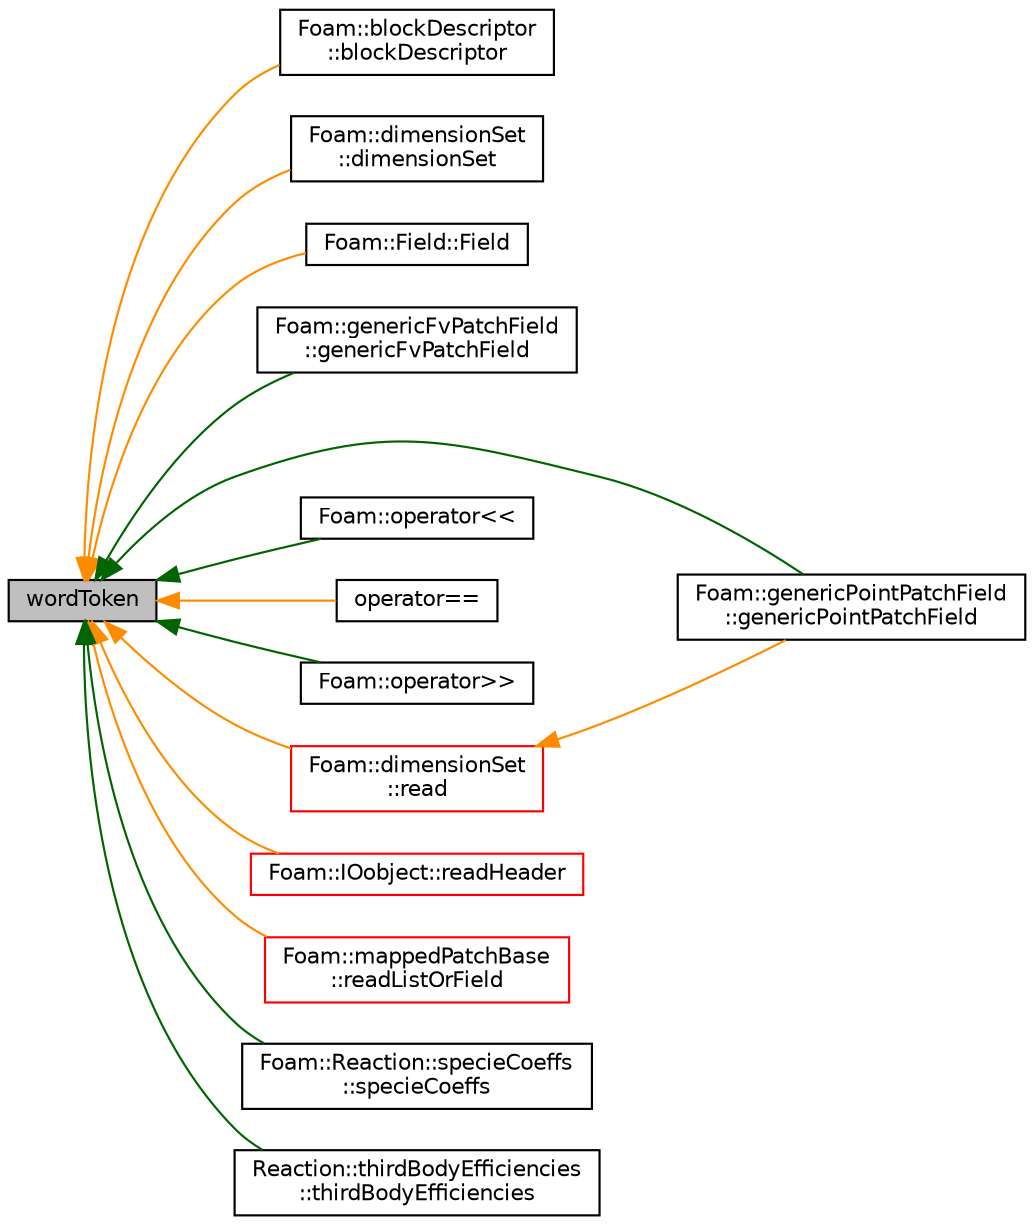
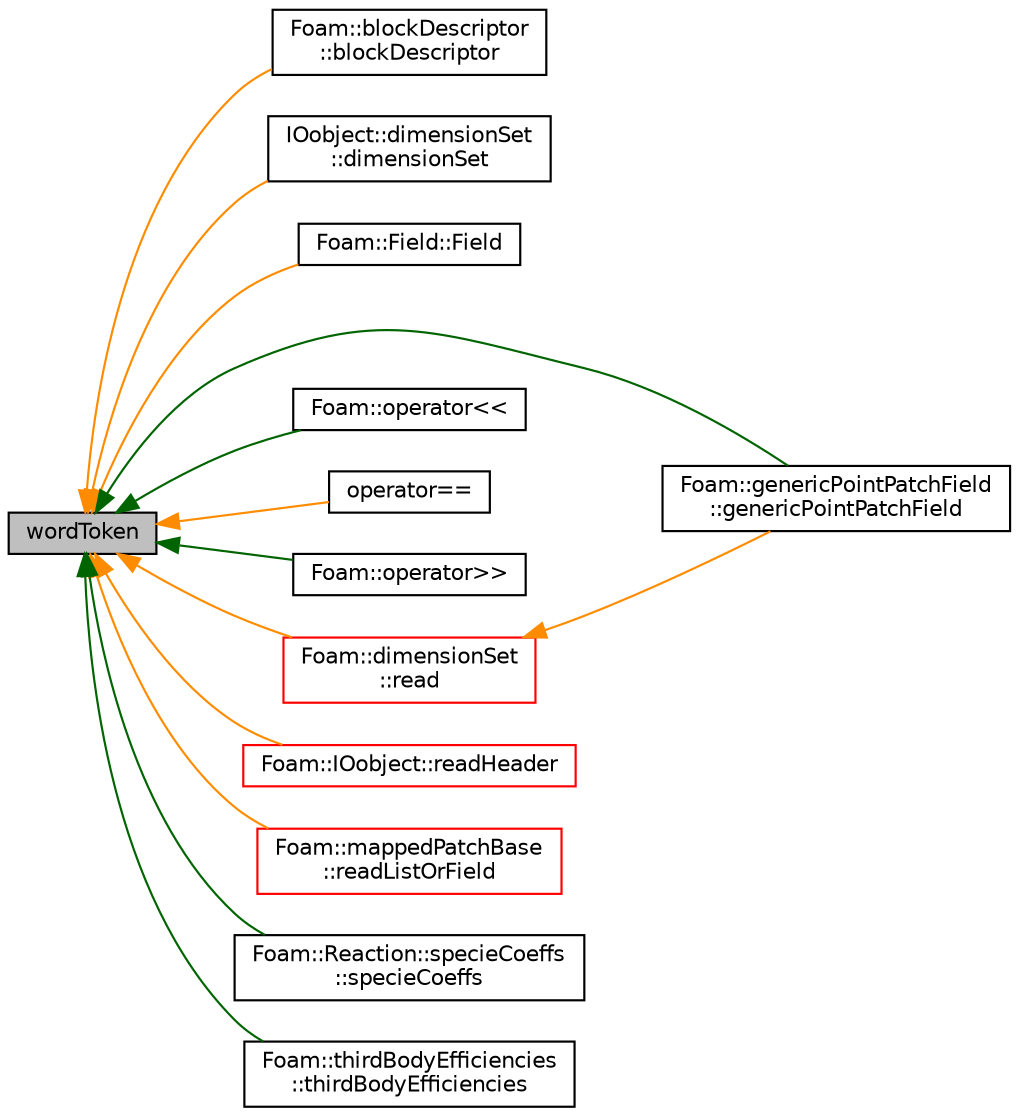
(417, 149) -> (409, 149)
(417, 340) -> none
(417, 1183) -> (409, 1074)
